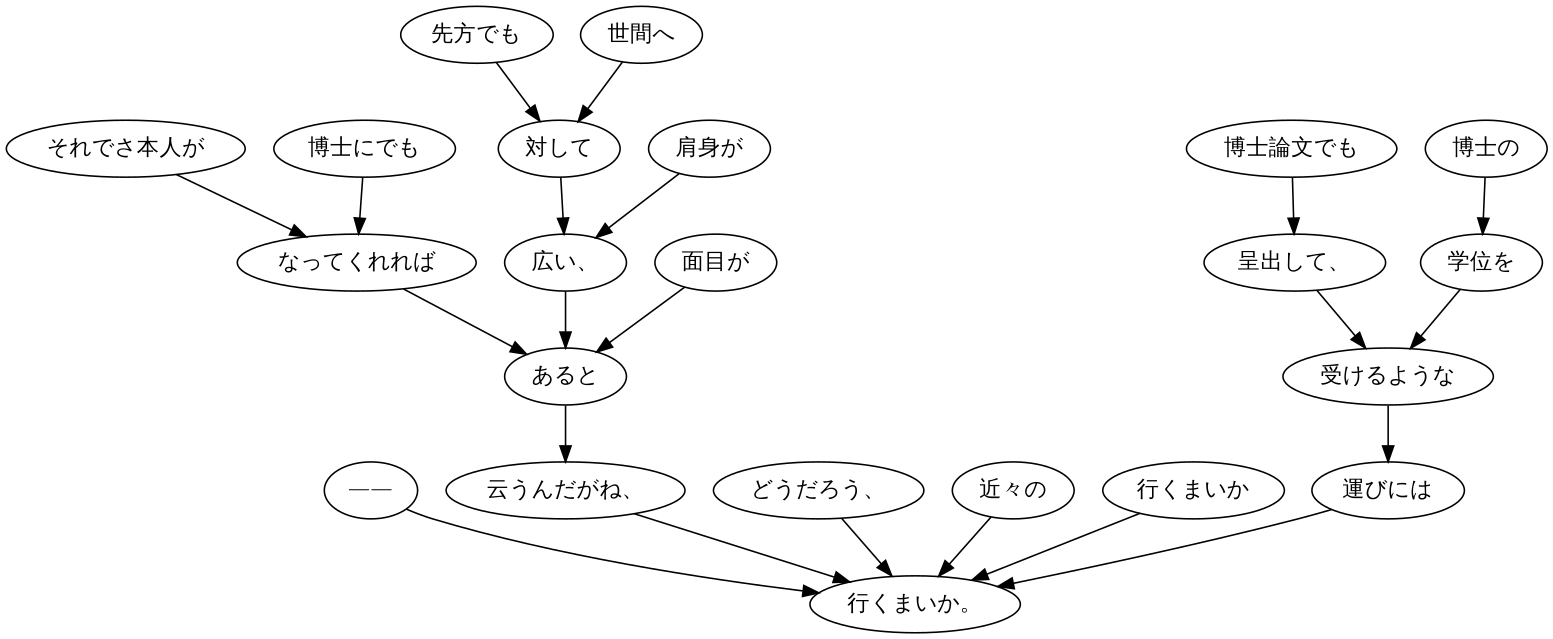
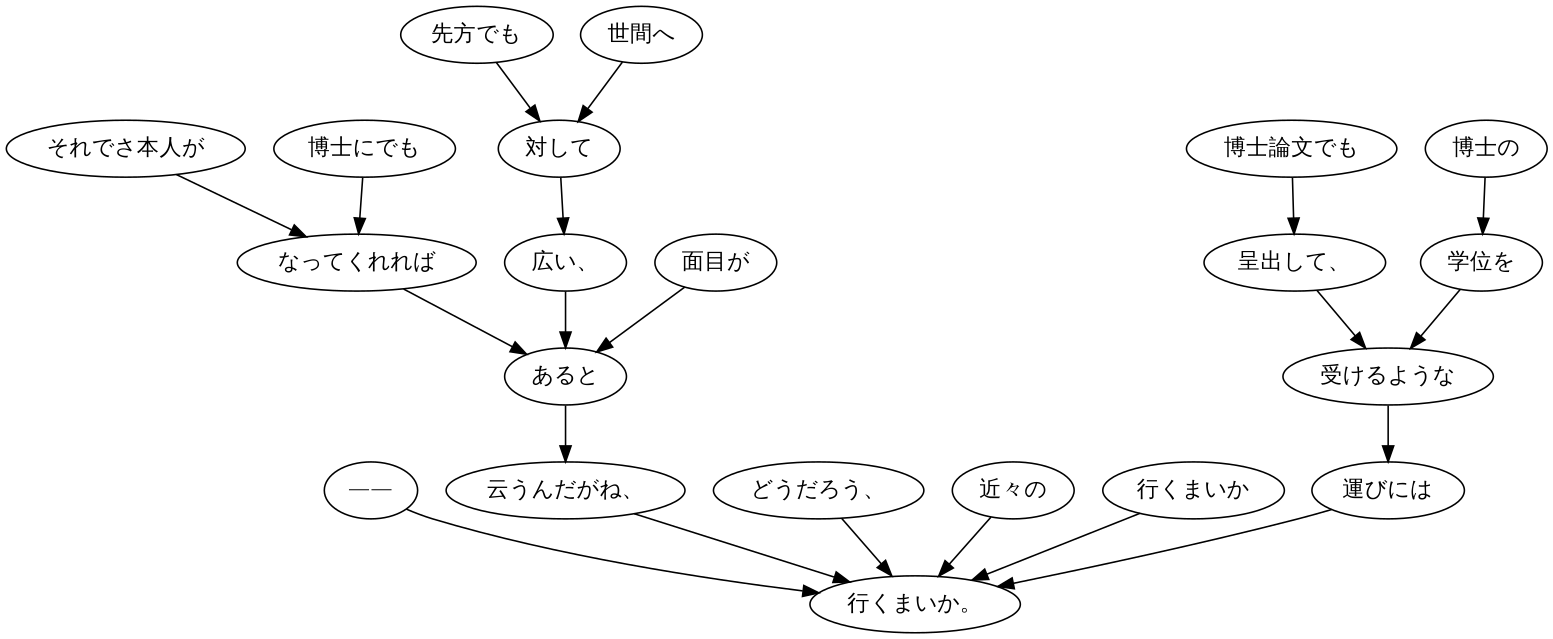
(710, 149) -> none
